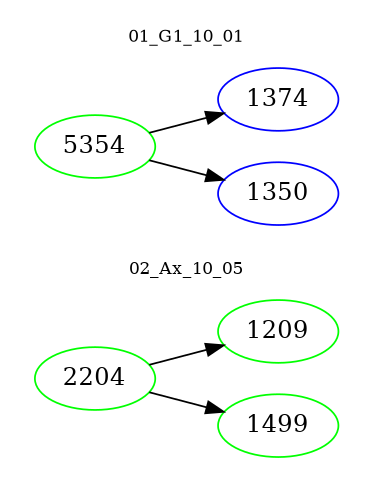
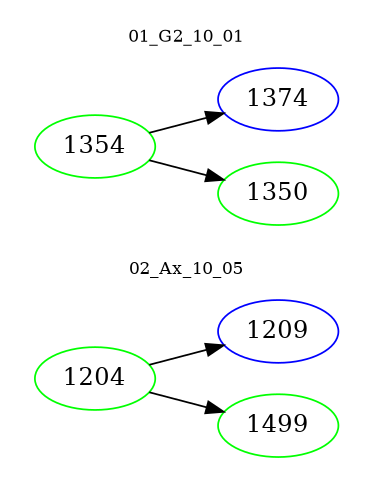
(187, 38) -> (187, 38)
(95, 147) -> (95, 147)
(278, 194) -> (278, 194)
(278, 331) -> (278, 331)
(95, 379) -> (95, 379)
